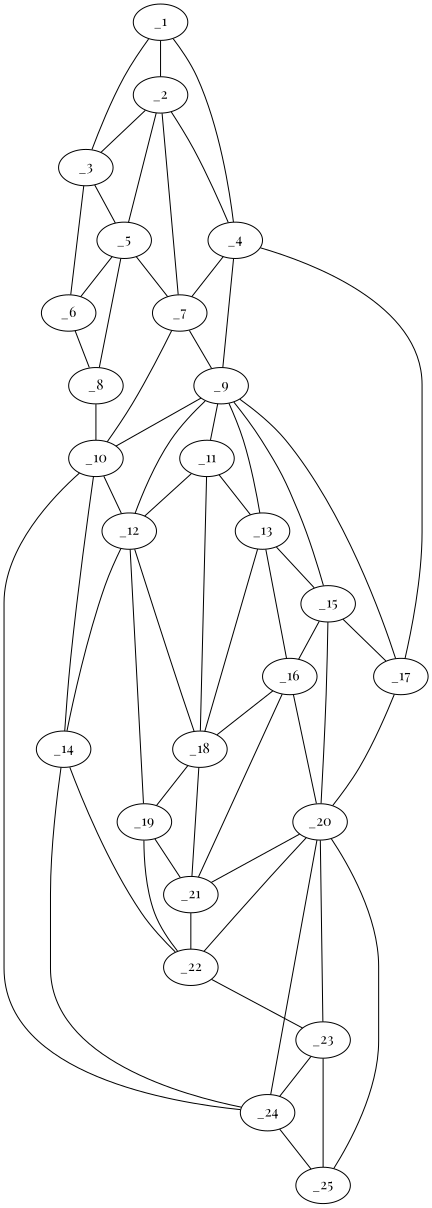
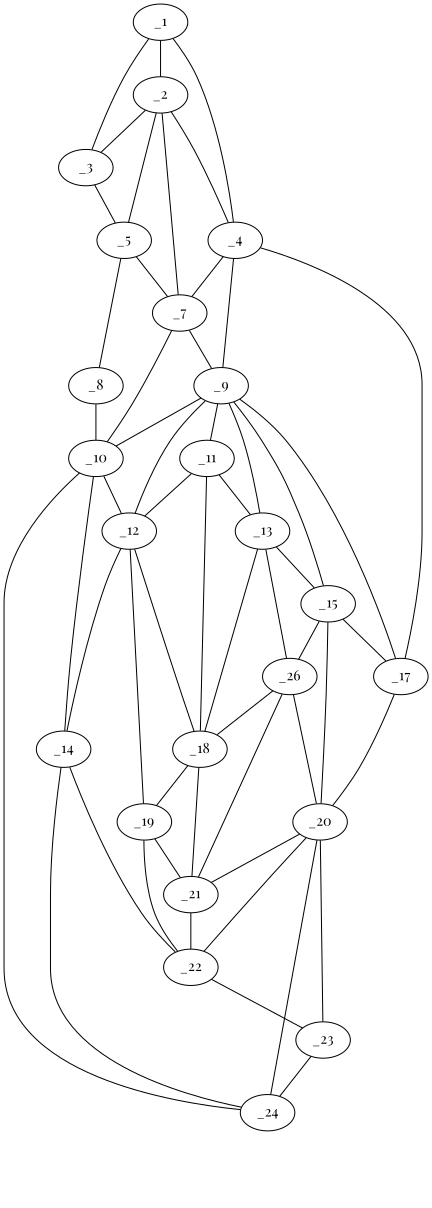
(69, 313) -> none
(290, 677) -> (290, 677)
(323, 1185) -> none
